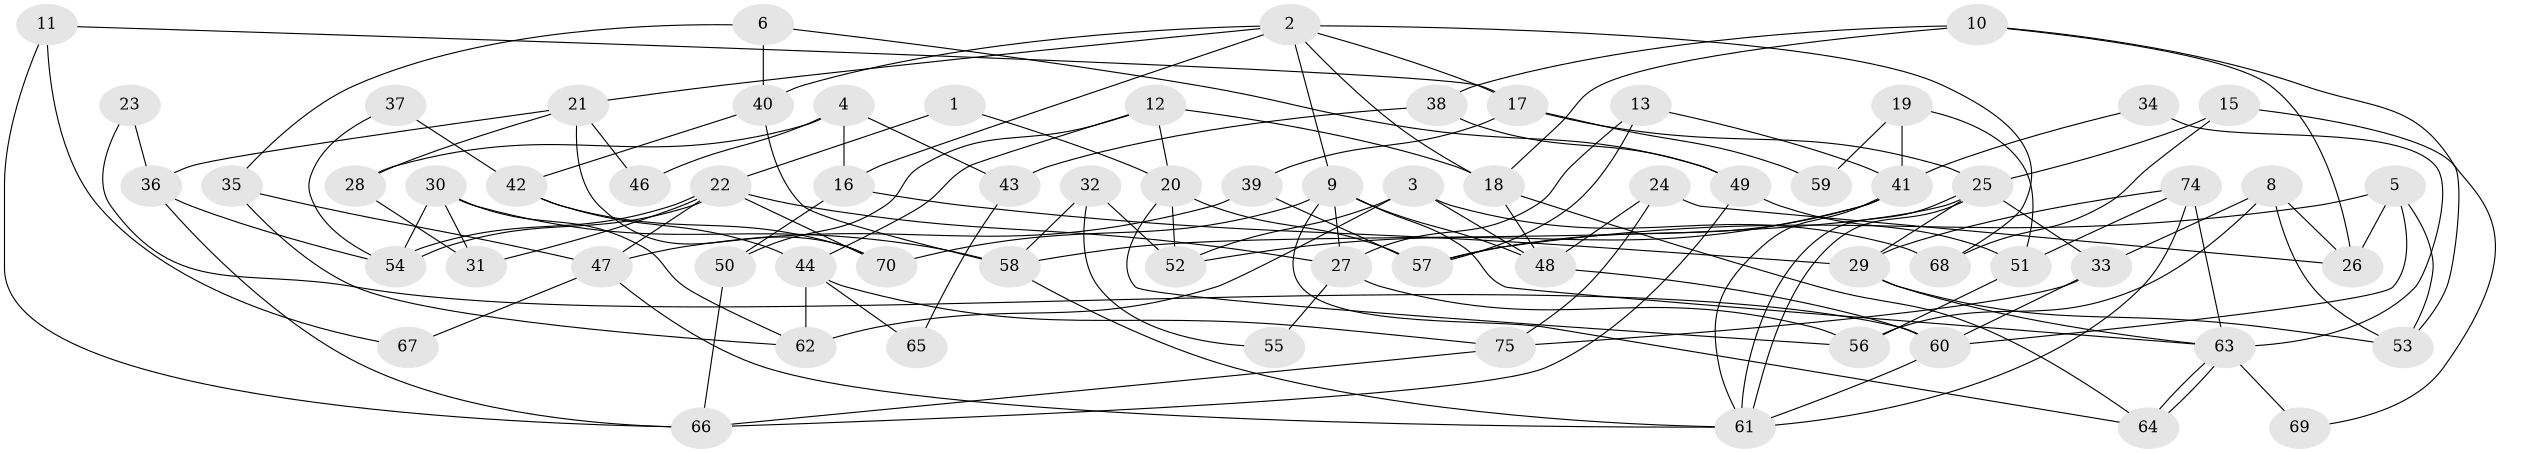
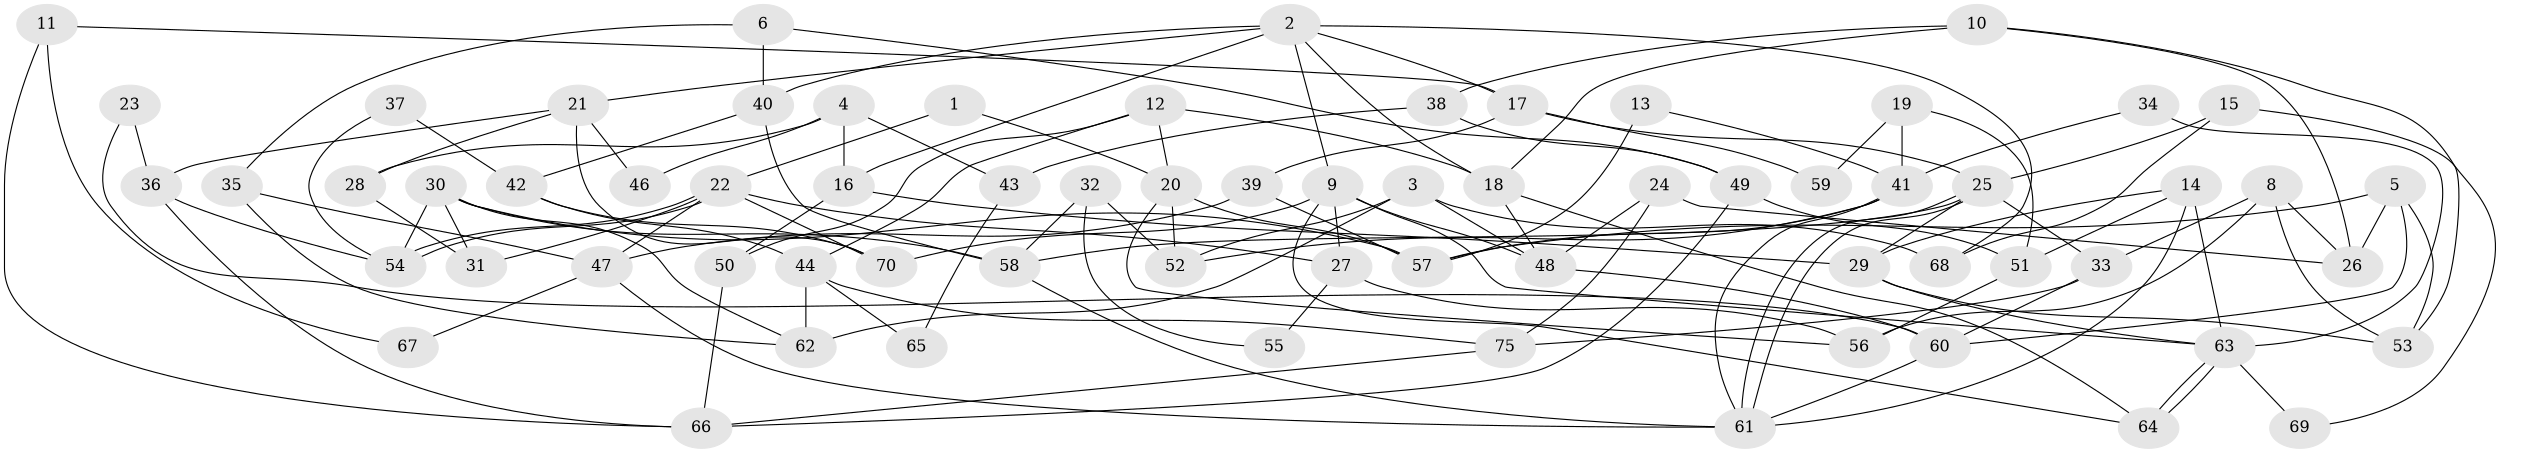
(2191, 186) -> (2191, 186)
(1524, 212) -> none
none -> (1000, 219)
